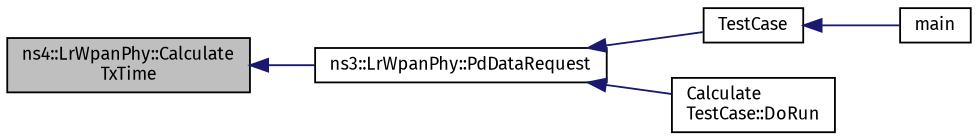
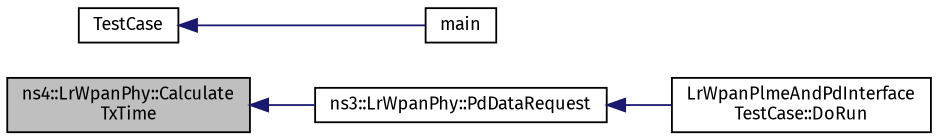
(655, 39) -> none
(753, 105) -> (801, 105)
